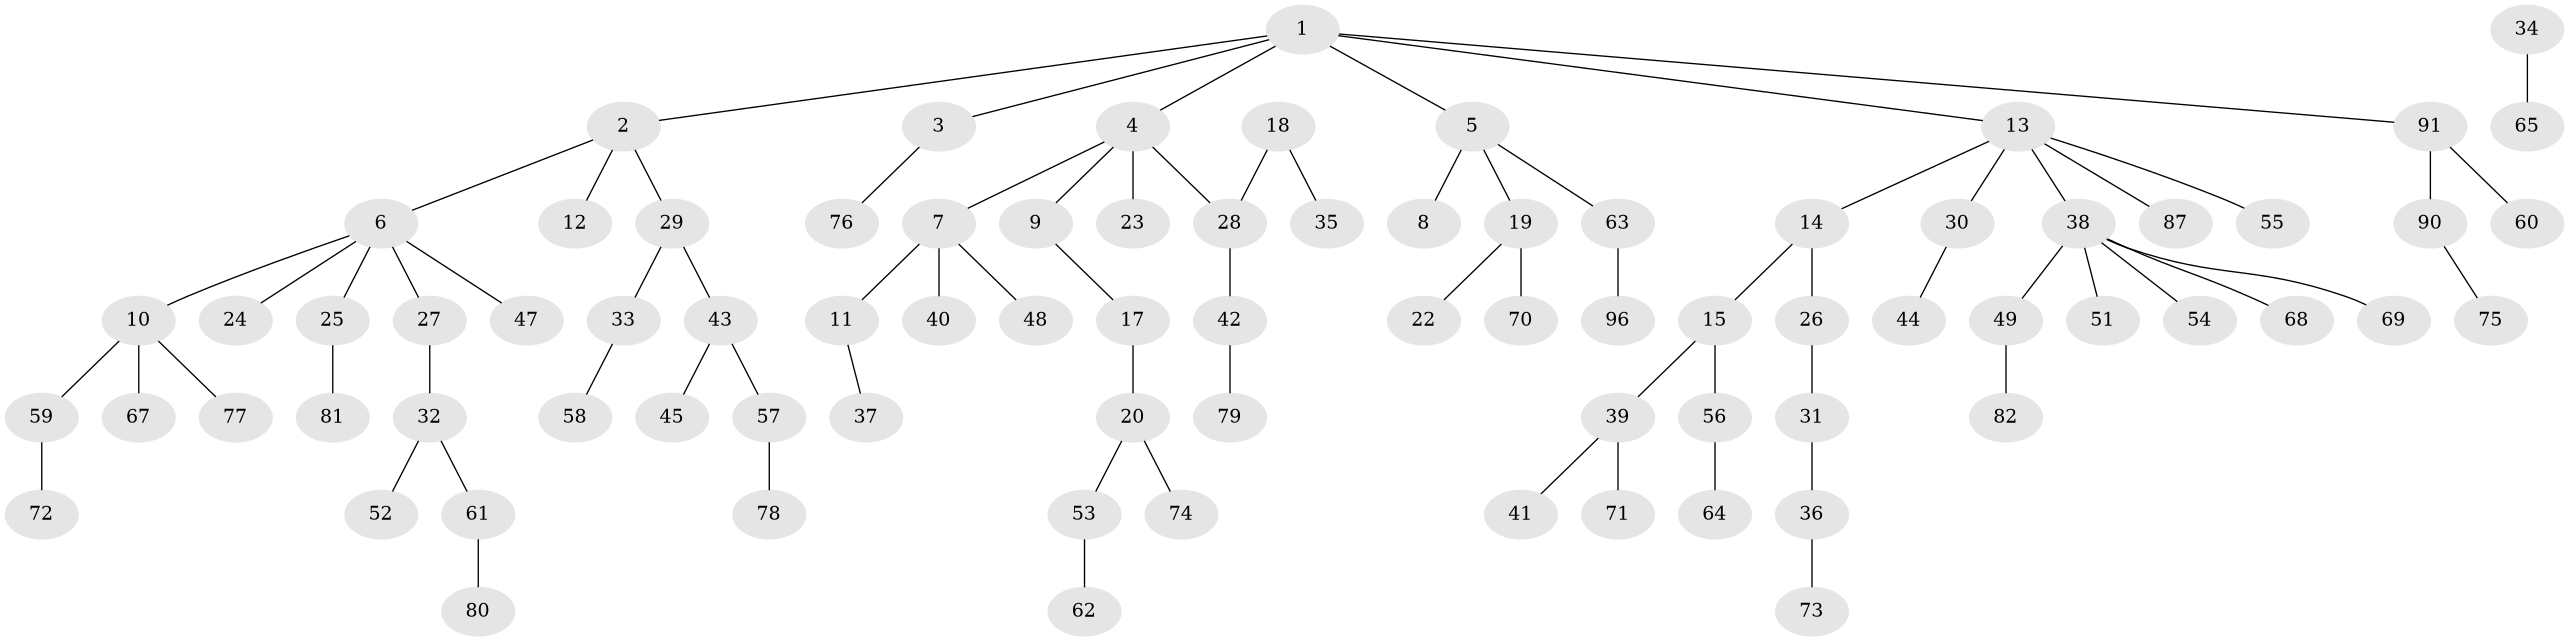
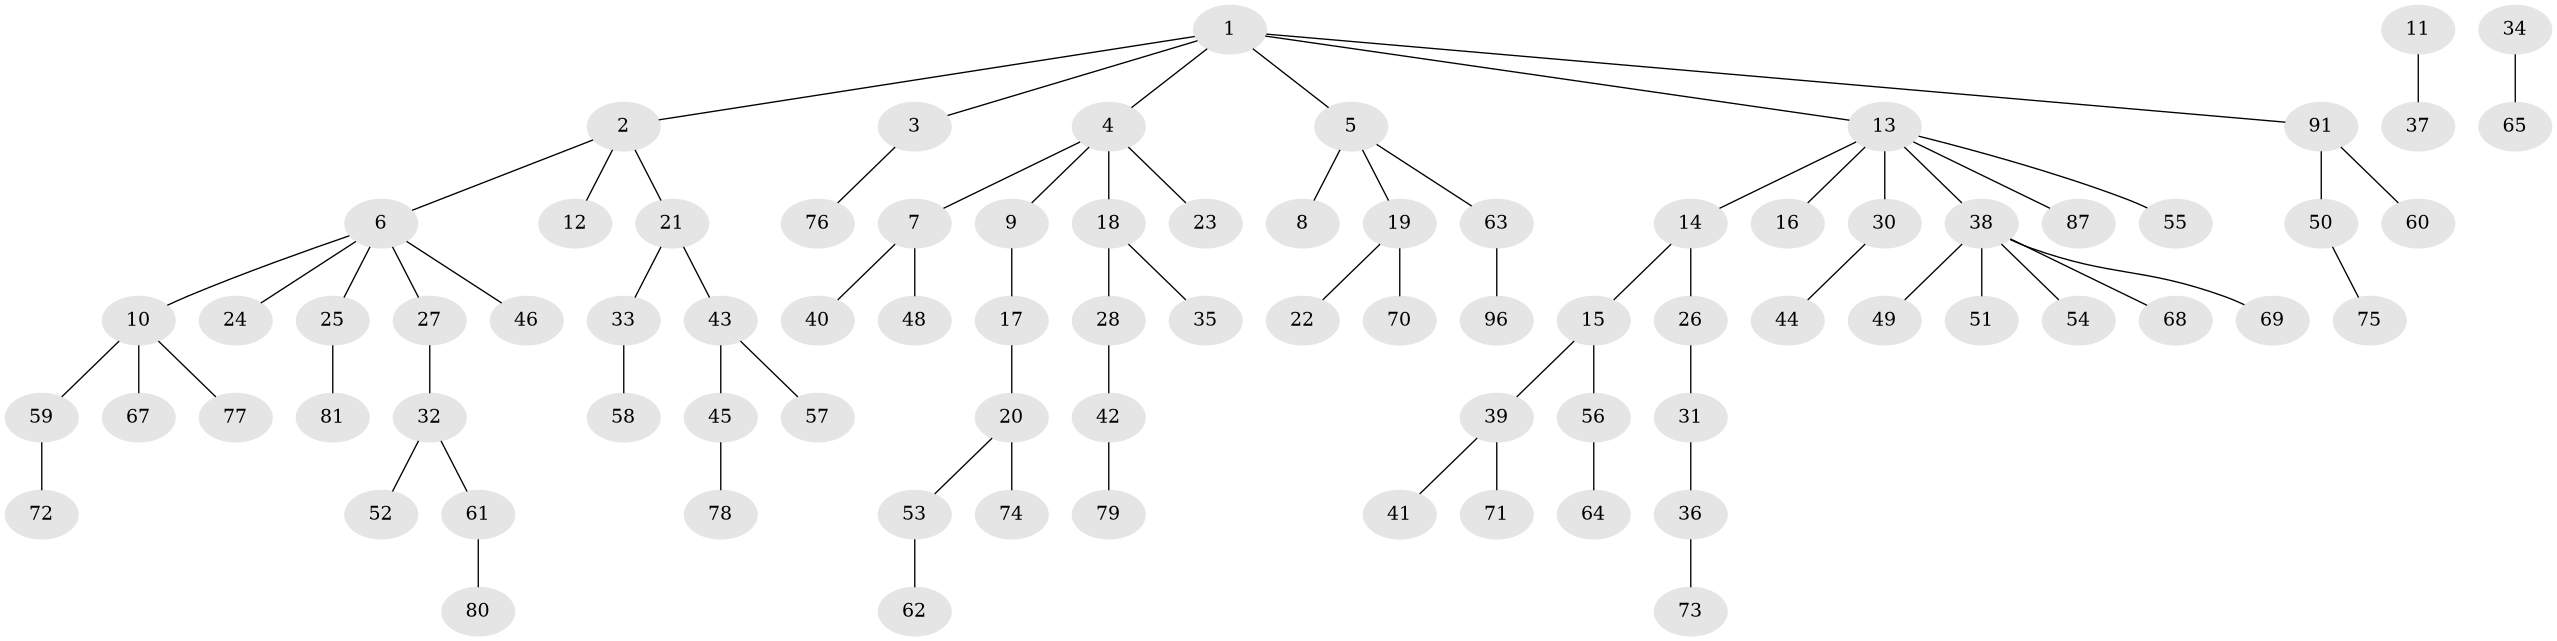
(1181, 175) -> (1109, 175)
(672, 224) -> (672, 224)
none -> (1788, 224)
(2430, 224) -> (2321, 224)
(891, 272) -> none
(527, 321) -> (527, 321)
(2006, 418) -> none
(769, 466) -> (721, 466)
